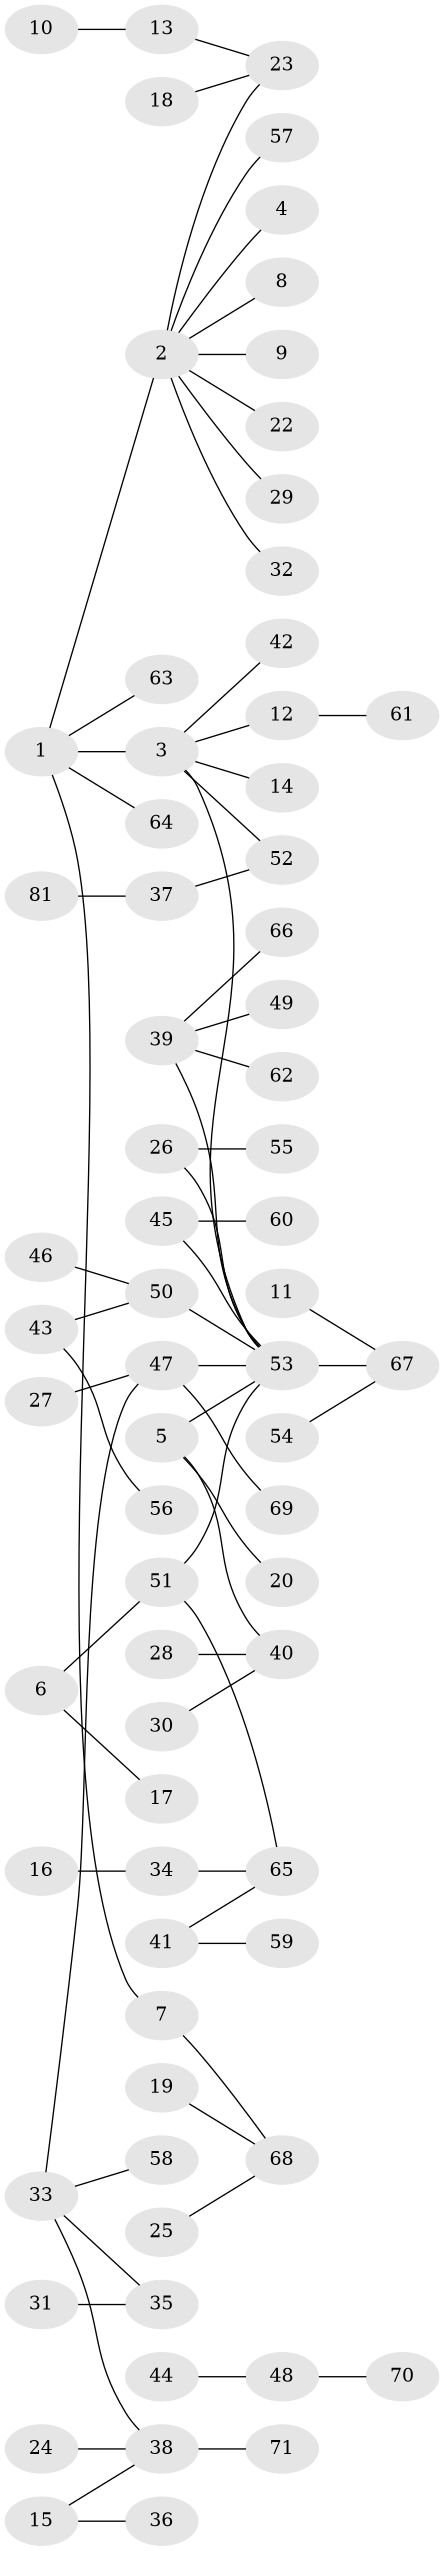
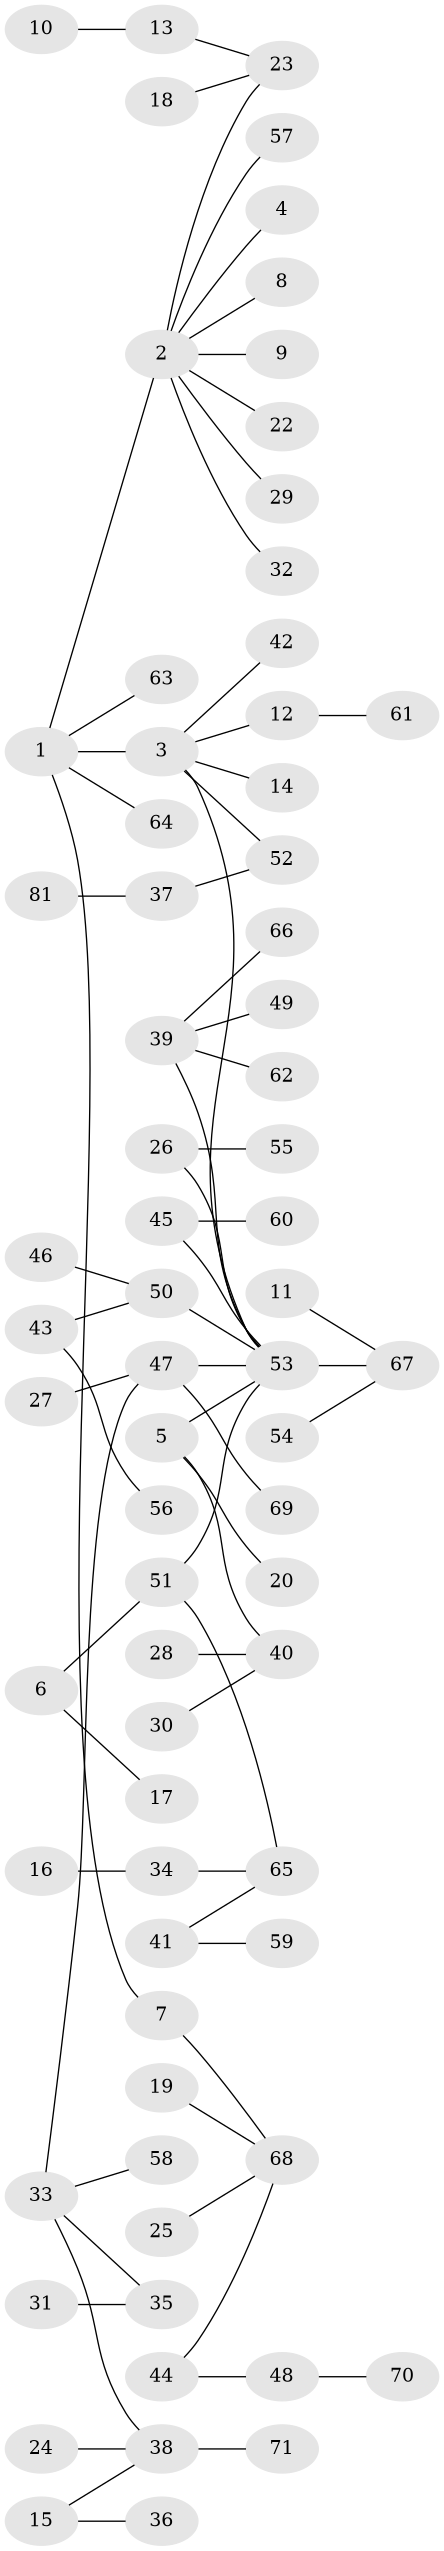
none -> (235, 2274)
